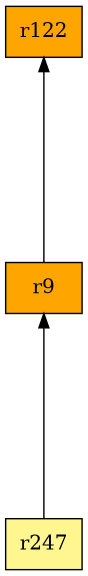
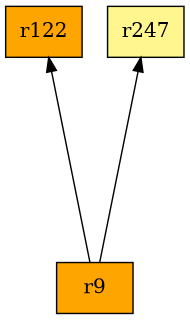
(44, 423) -> (119, 167)
